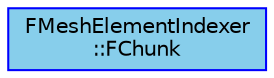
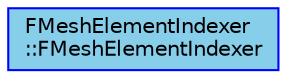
(137, 39) -> (143, 39)
